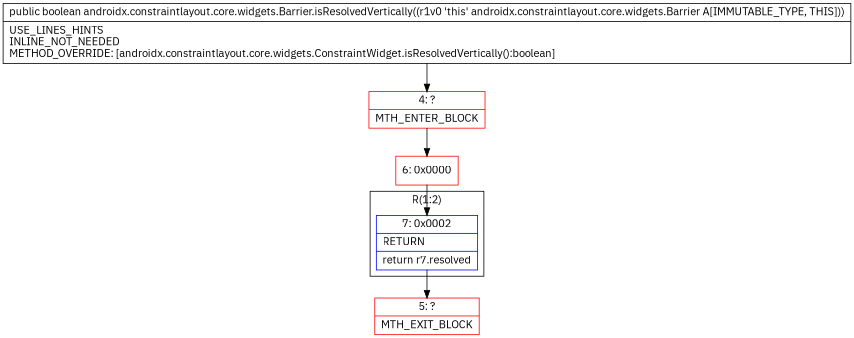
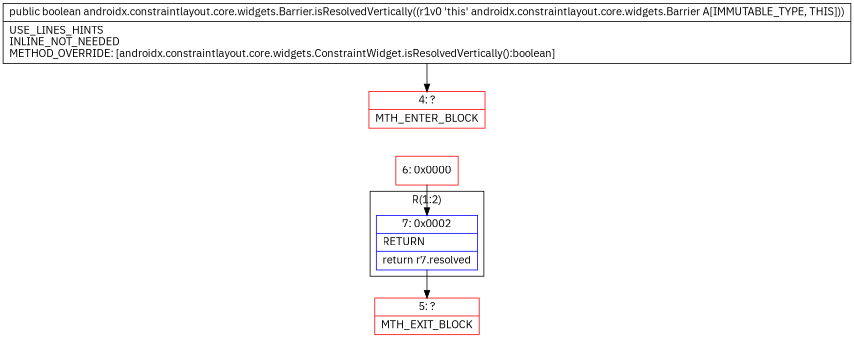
(427, 138) -> none
